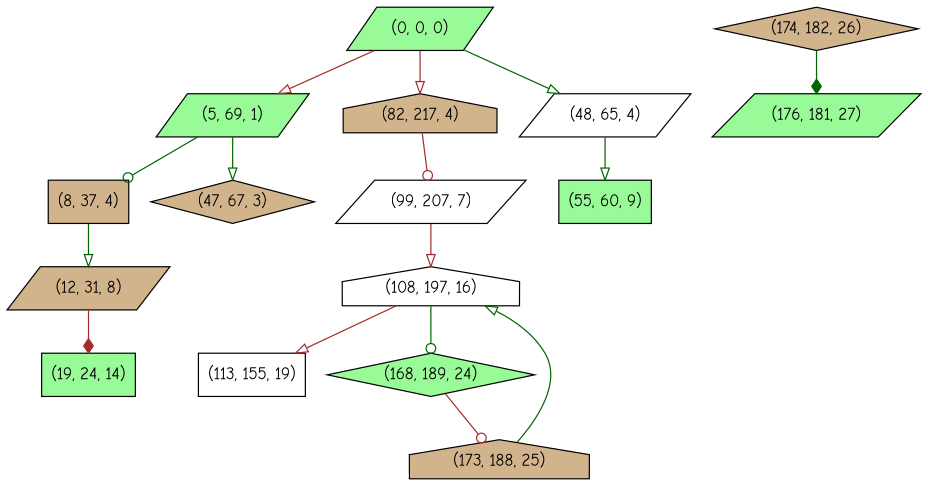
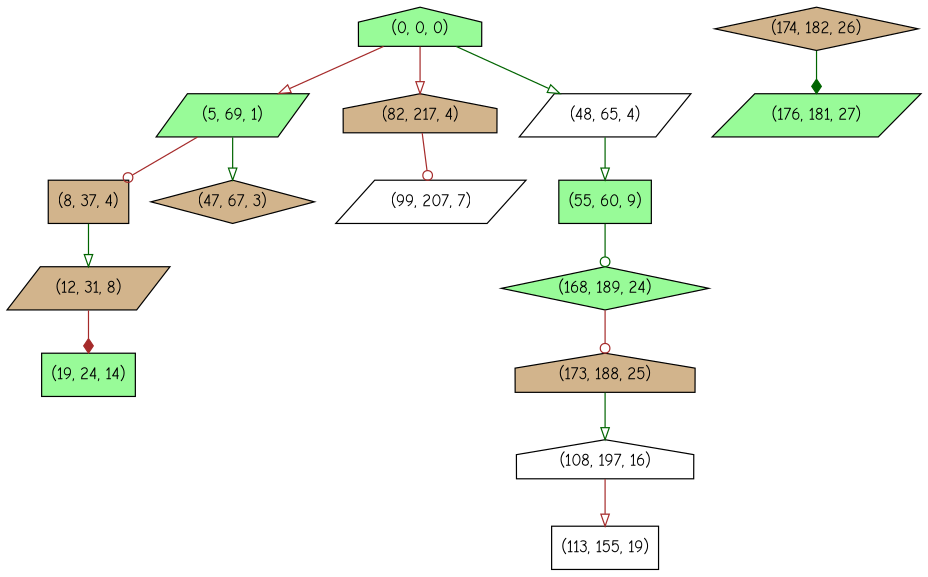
(420, 29) -> (420, 29)
(165, 156) -> (165, 156)
(431, 239) -> none
(431, 325) -> (605, 240)
